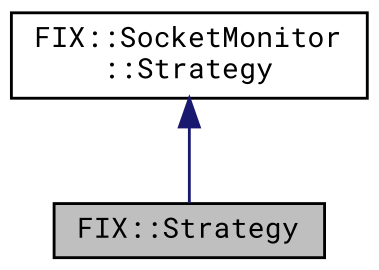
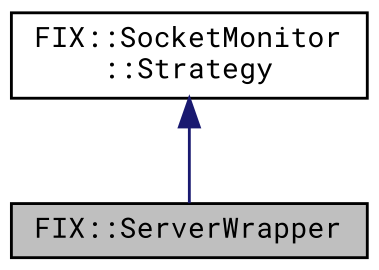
(189, 231) -> (189, 231)
